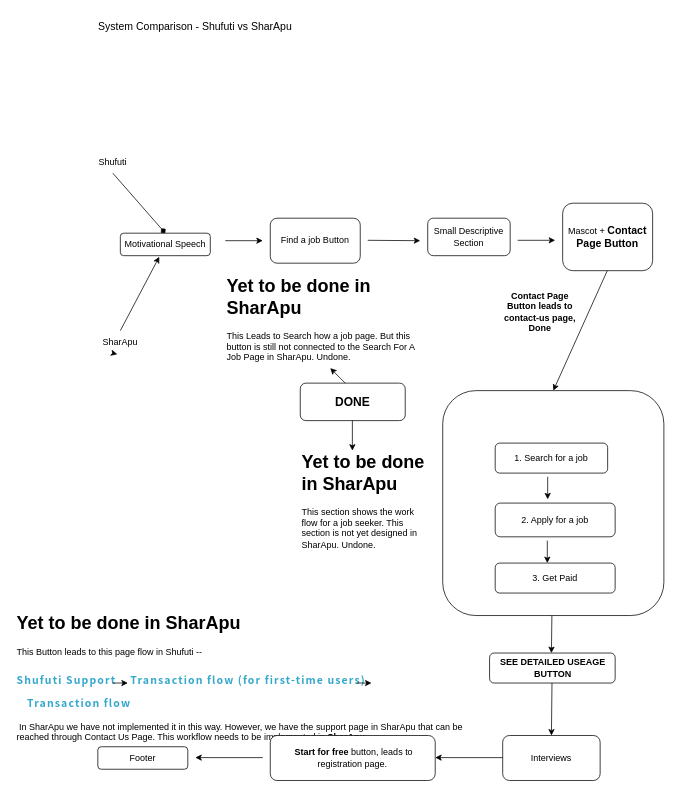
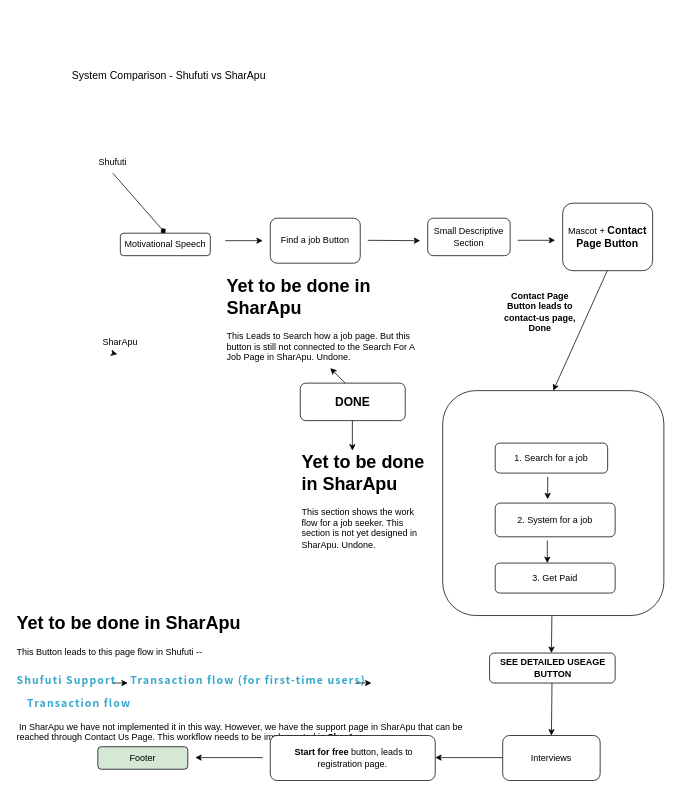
(195, 27) -> (169, 75)
(139, 296) -> none
(555, 520) -> (555, 520)
(143, 758) -> (143, 758)
